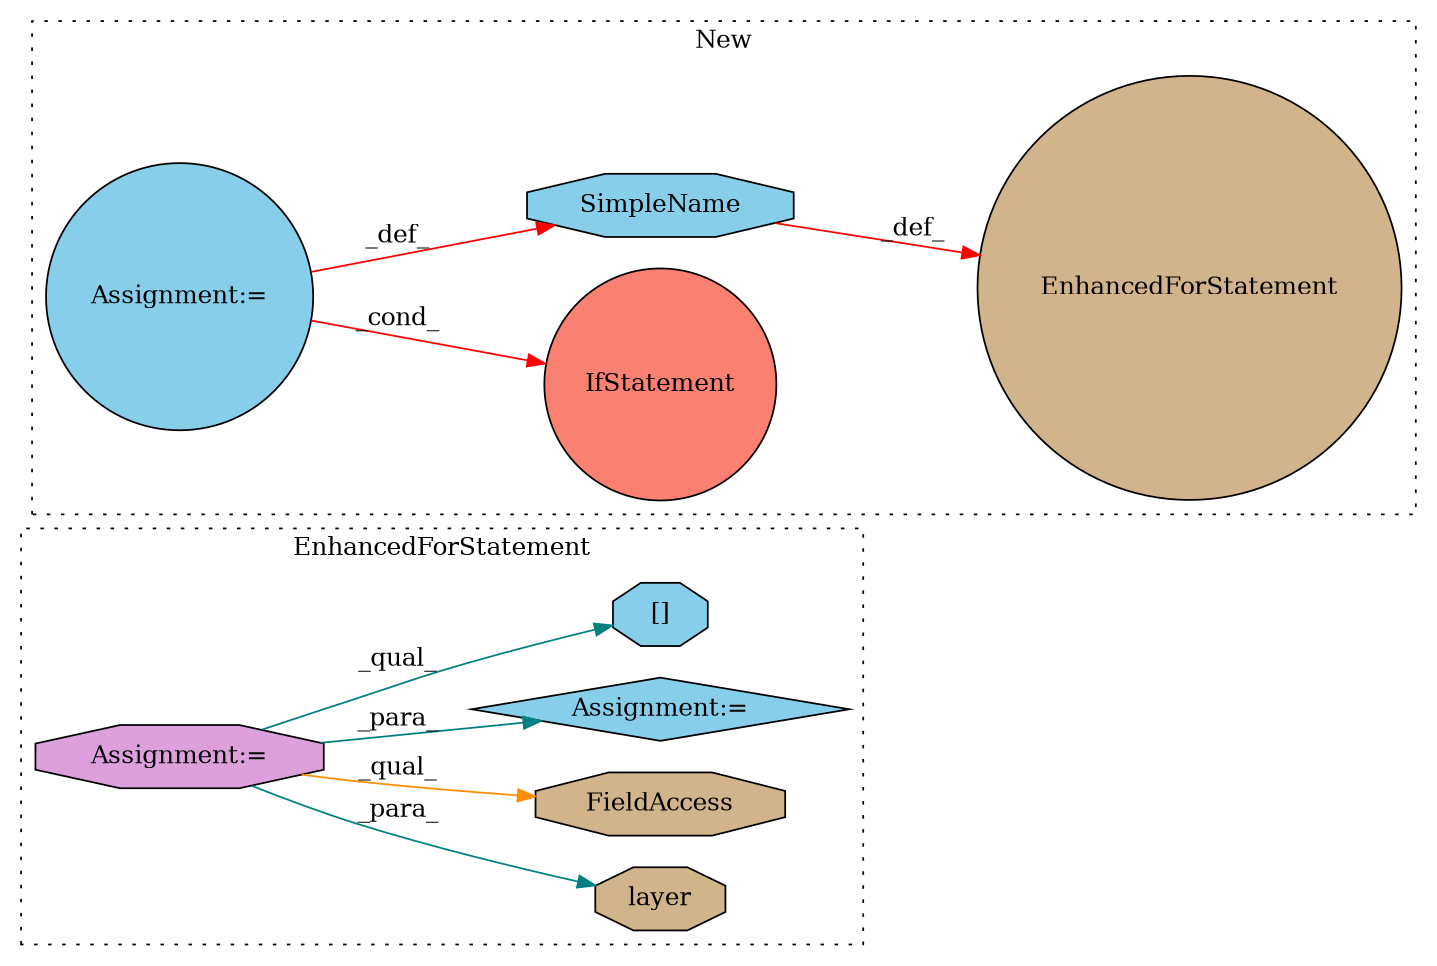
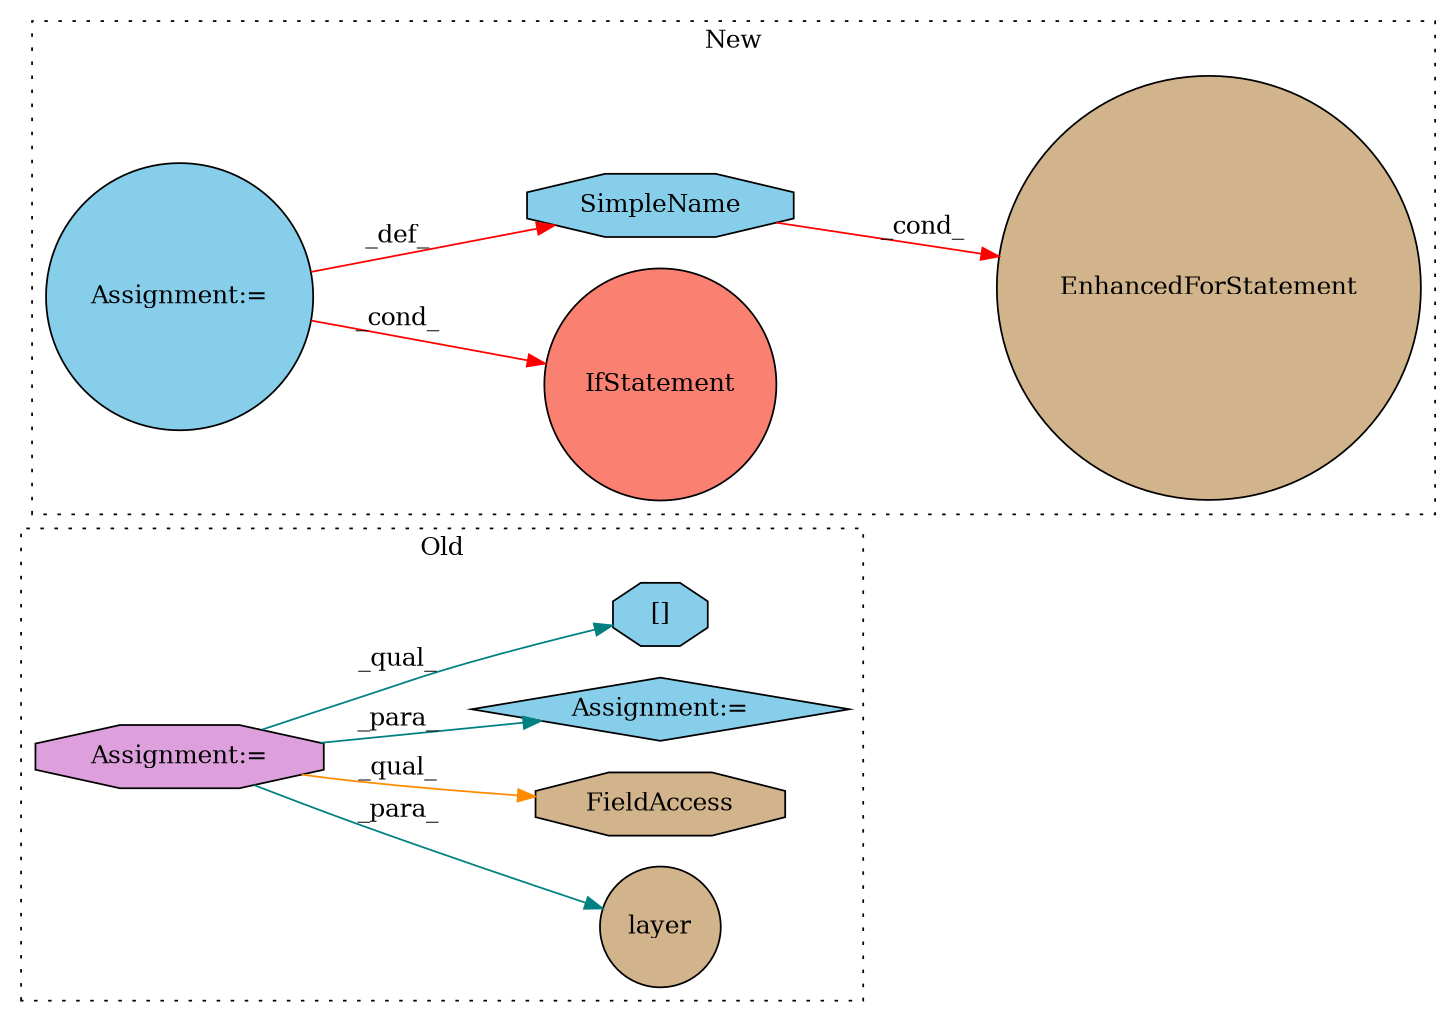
(913, 229) -> (923, 227)
(442, 549) -> (442, 549)
(660, 899) -> (660, 927)
